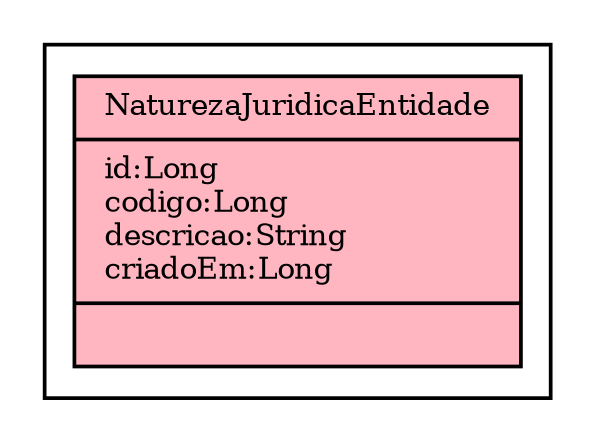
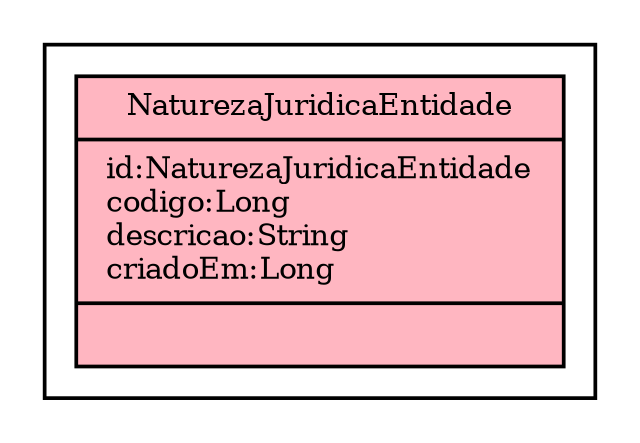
(162, 169) -> (320, 169)
